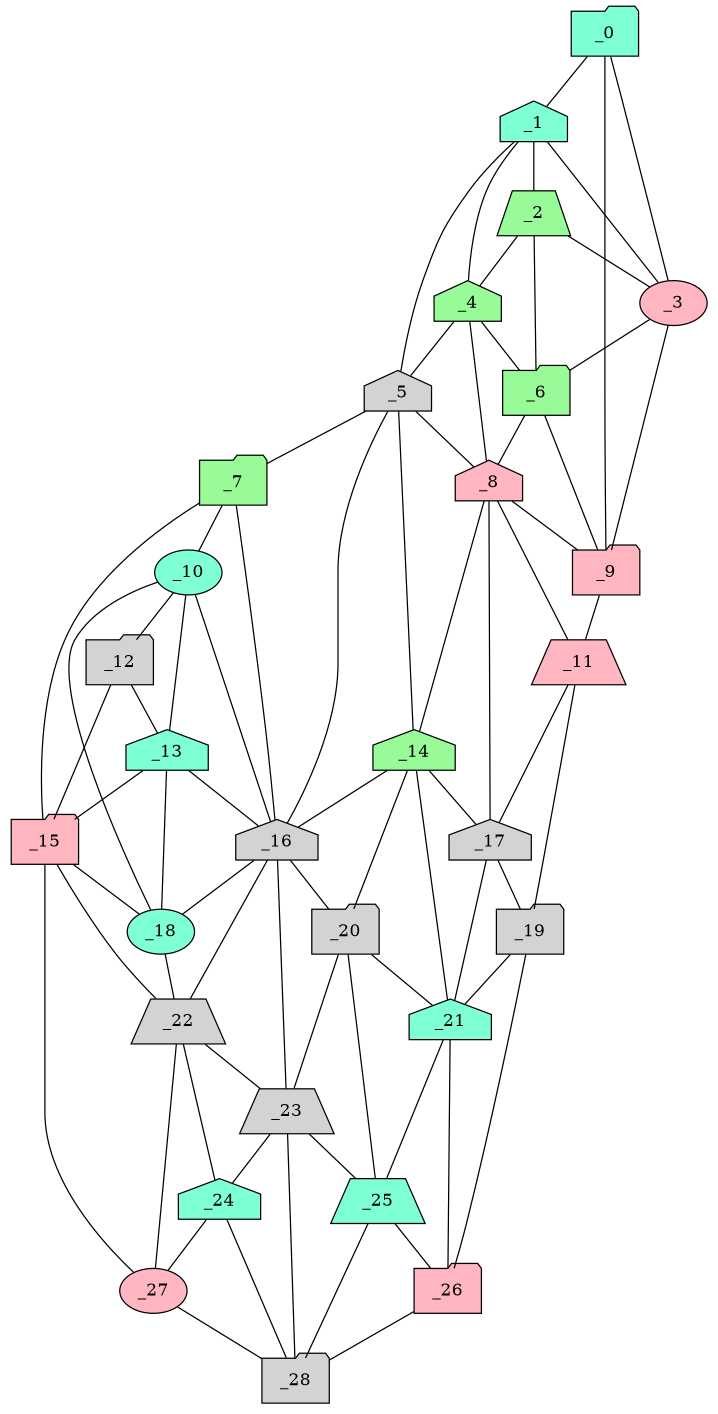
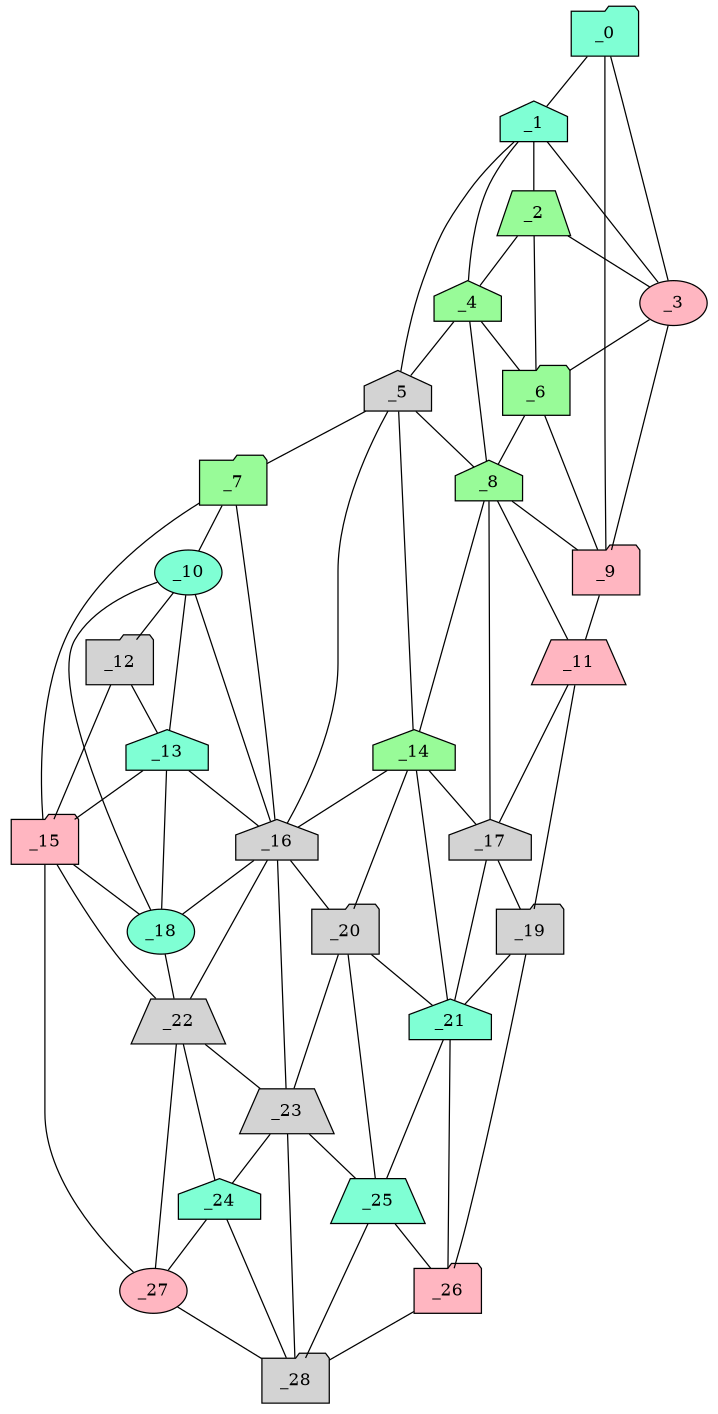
(489, 483) -> (489, 483)
